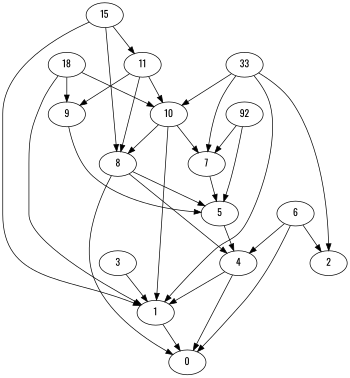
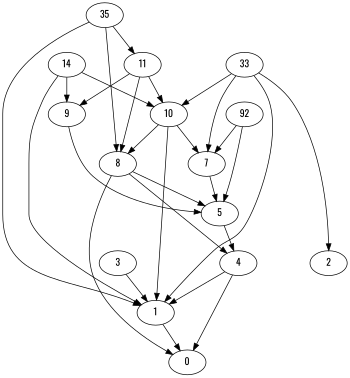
(105, 15) -> (105, 15)
(67, 65) -> (67, 65)
(296, 214) -> none
